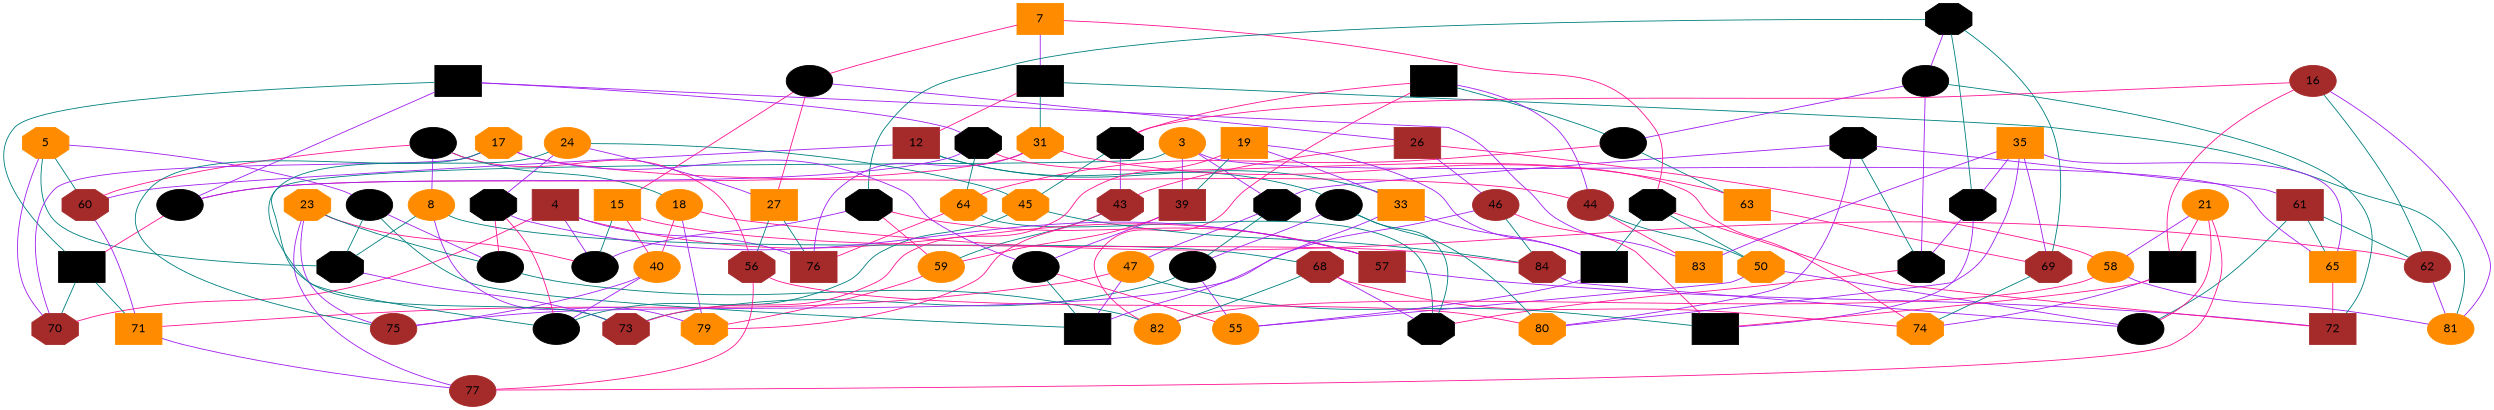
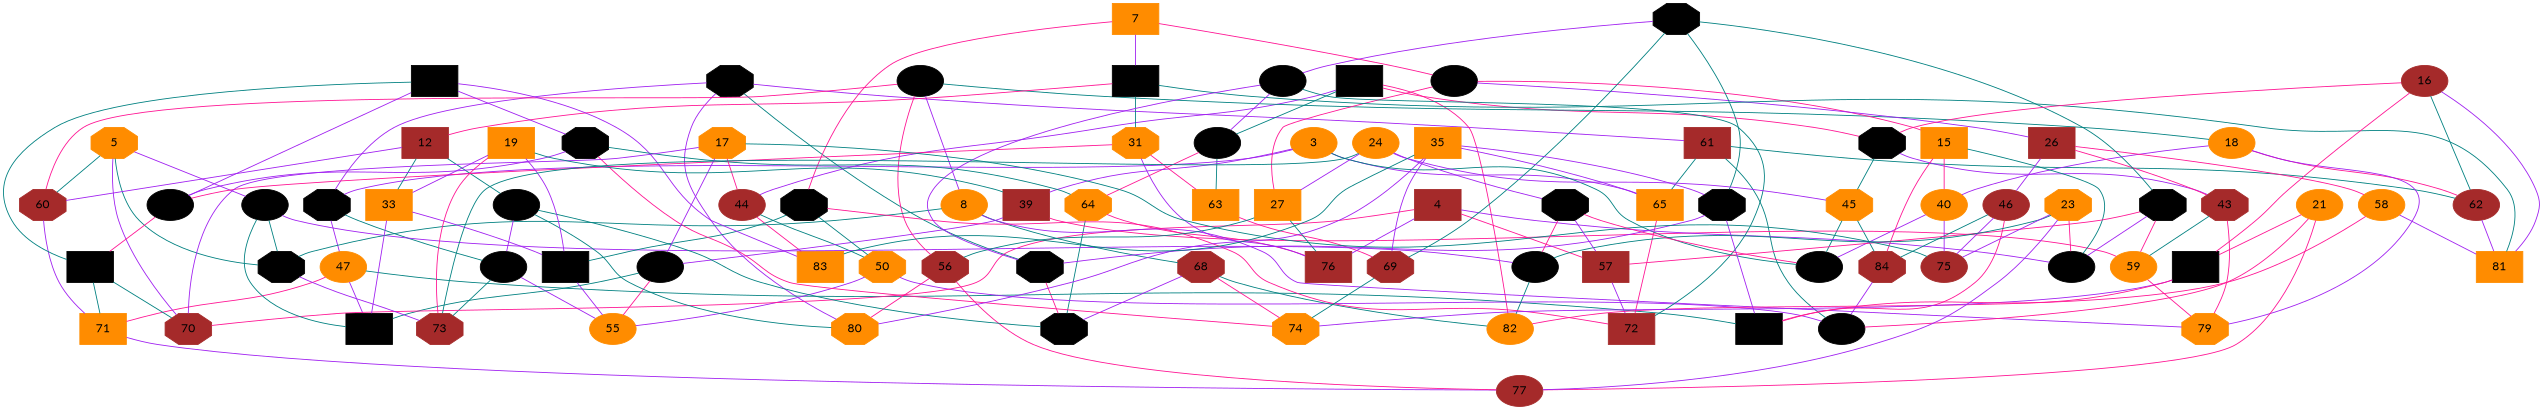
(801, 155) -> (1620, 182)
(1865, 198) -> (1006, 237)
(671, 230) -> (2090, 162)
(2155, 238) -> none
(2451, 329) -> (2500, 267)
